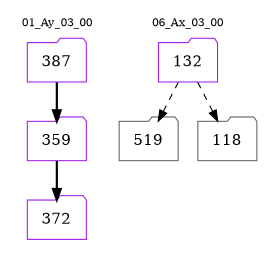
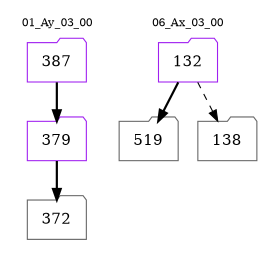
(171, 97) -> (171, 97)
(57, 141) -> (57, 141)
(227, 141) -> (227, 141)
(57, 220) -> (57, 220)
